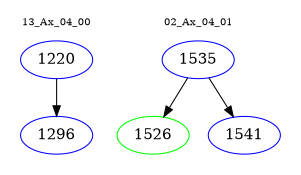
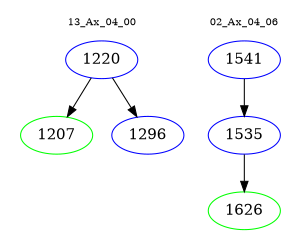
(199, 23) -> (244, 23)
(218, 93) -> (244, 92)
none -> (57, 135)
(153, 135) -> (244, 211)
